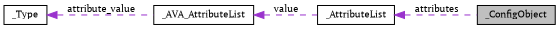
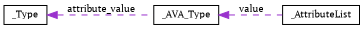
(204, 15) -> (186, 15)
(516, 15) -> none
